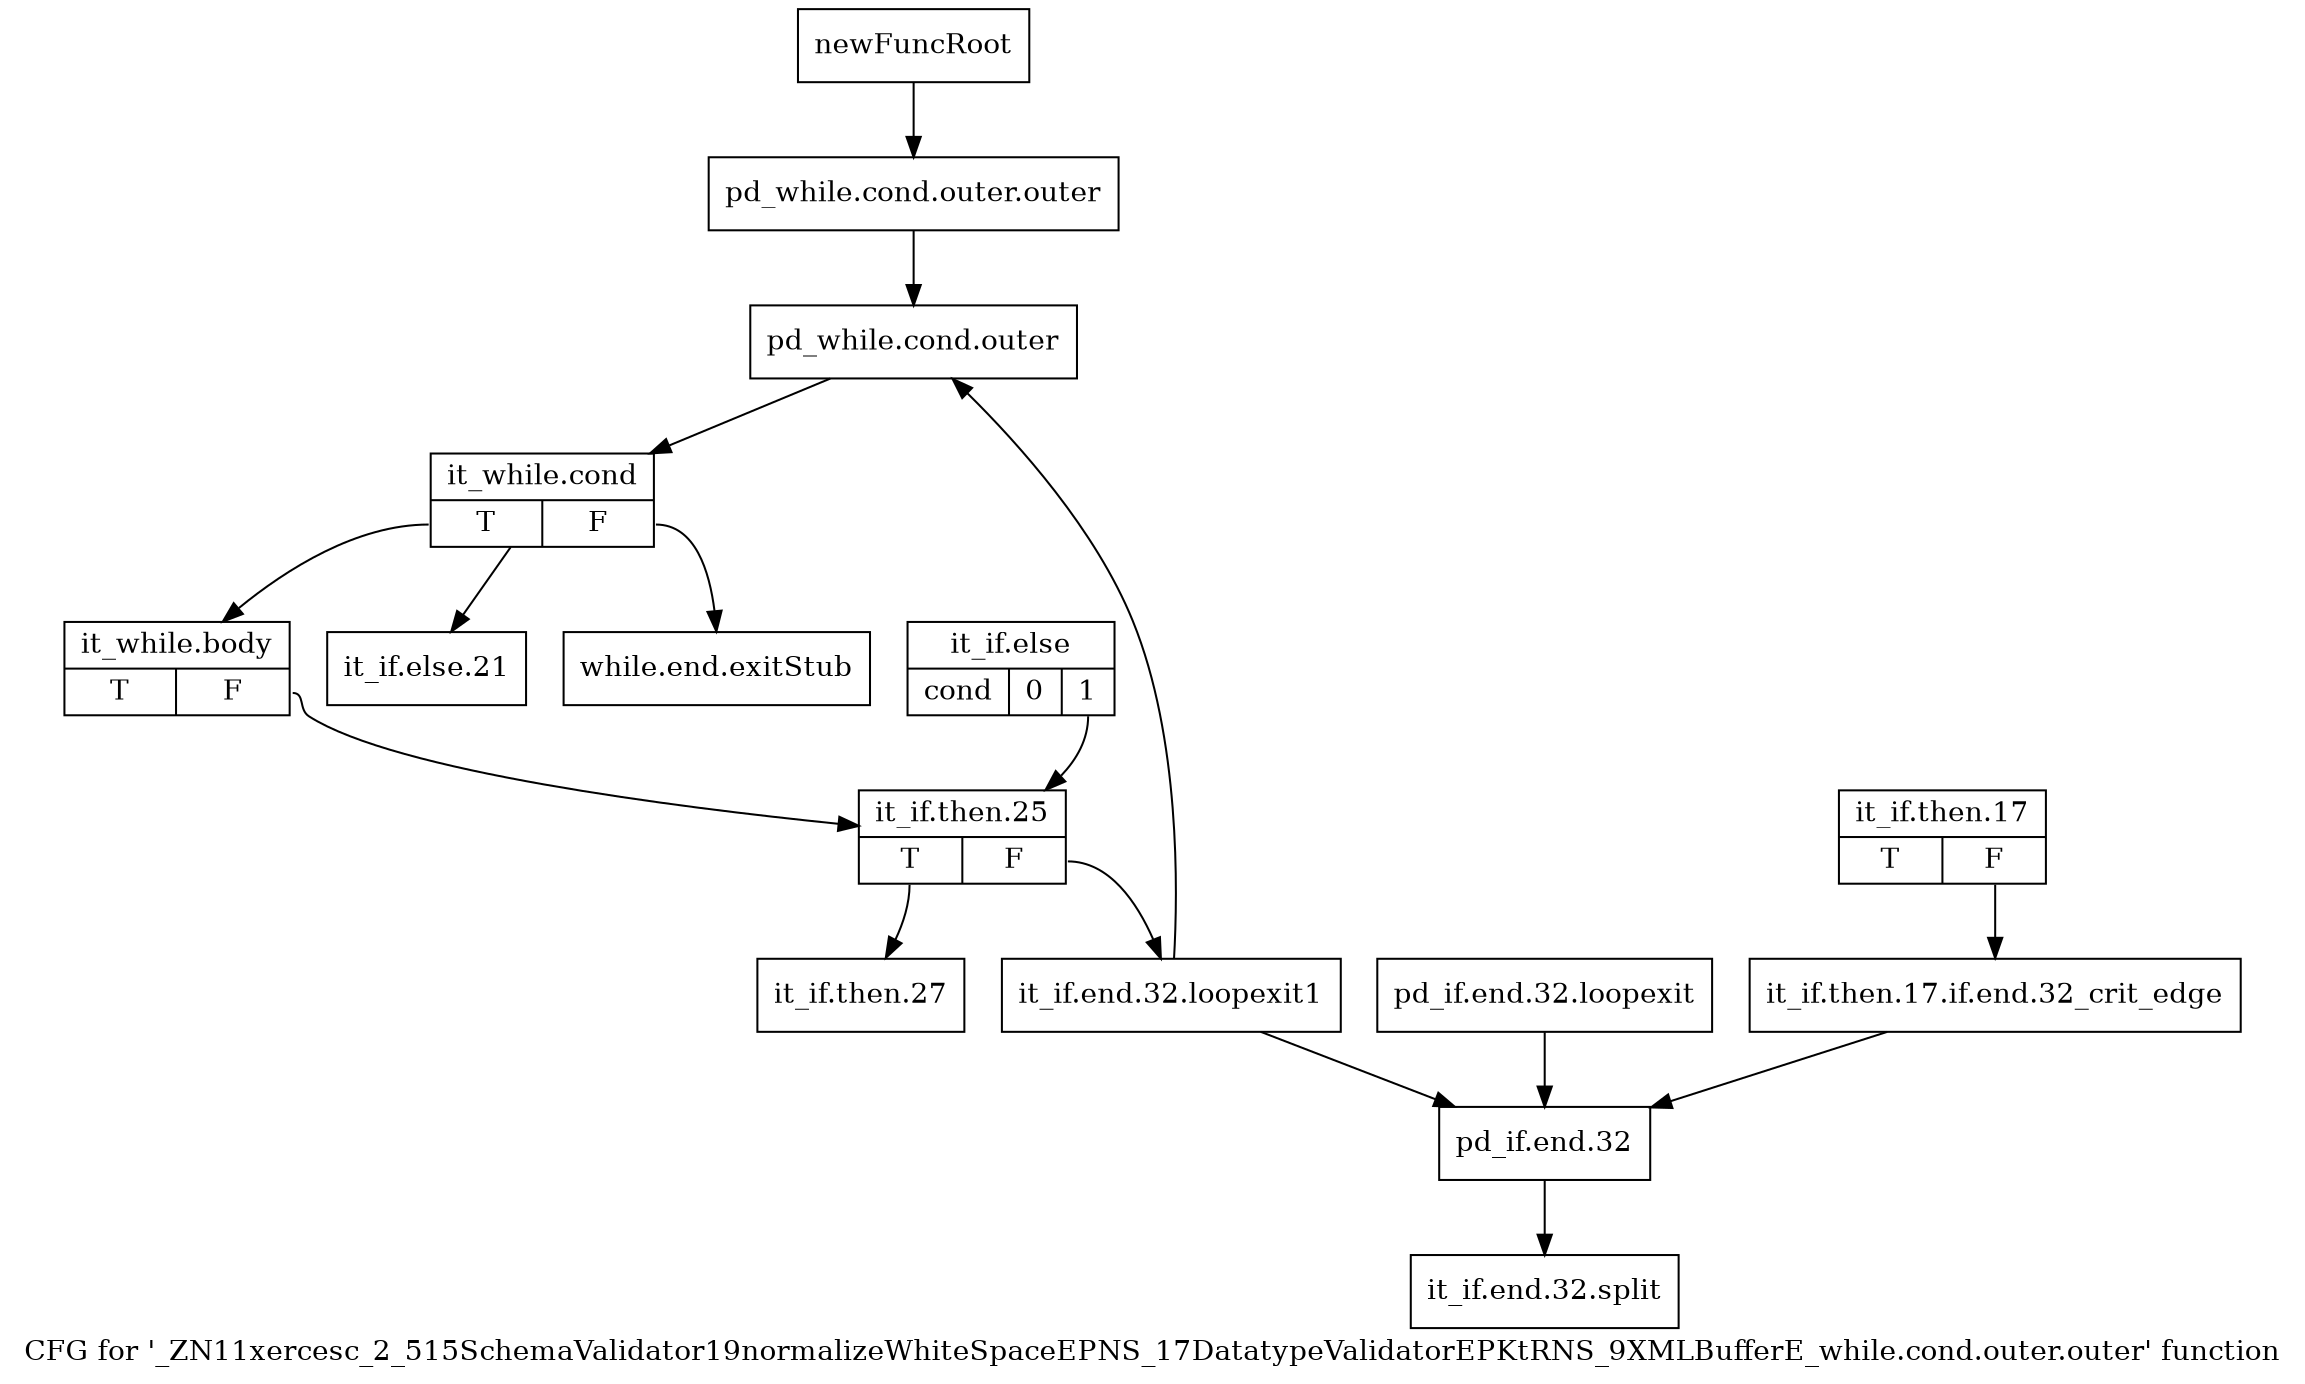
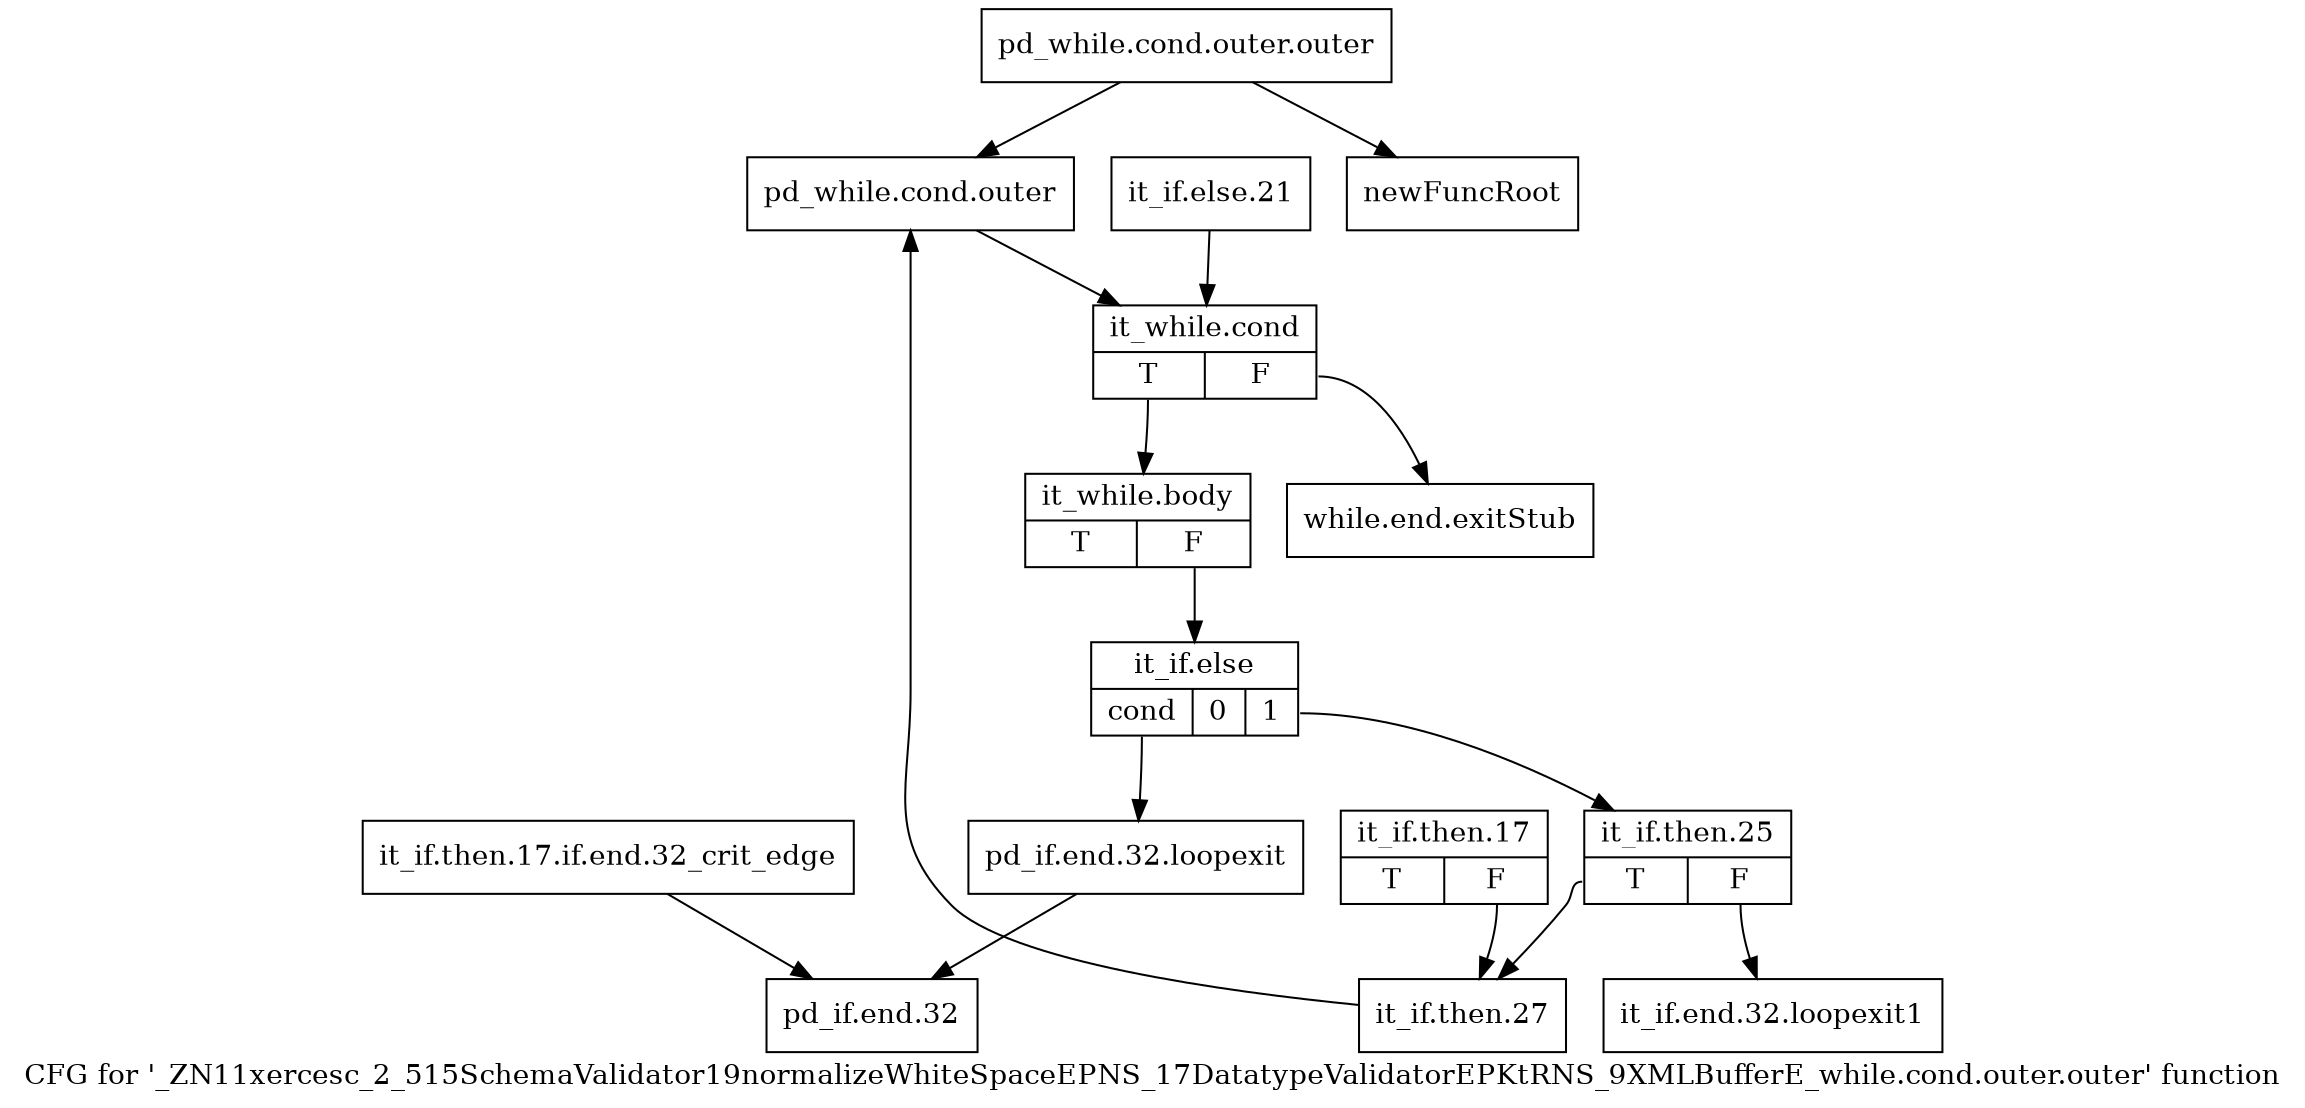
(914, 110) -> (1315, 115)
(487, 581) -> (1208, 258)
(1142, 649) -> (906, 797)
none -> (1141, 768)
(554, 786) -> (1195, 595)
(1995, 911) -> (1494, 932)
(1348, 1066) -> none
(1545, 1292) -> none
